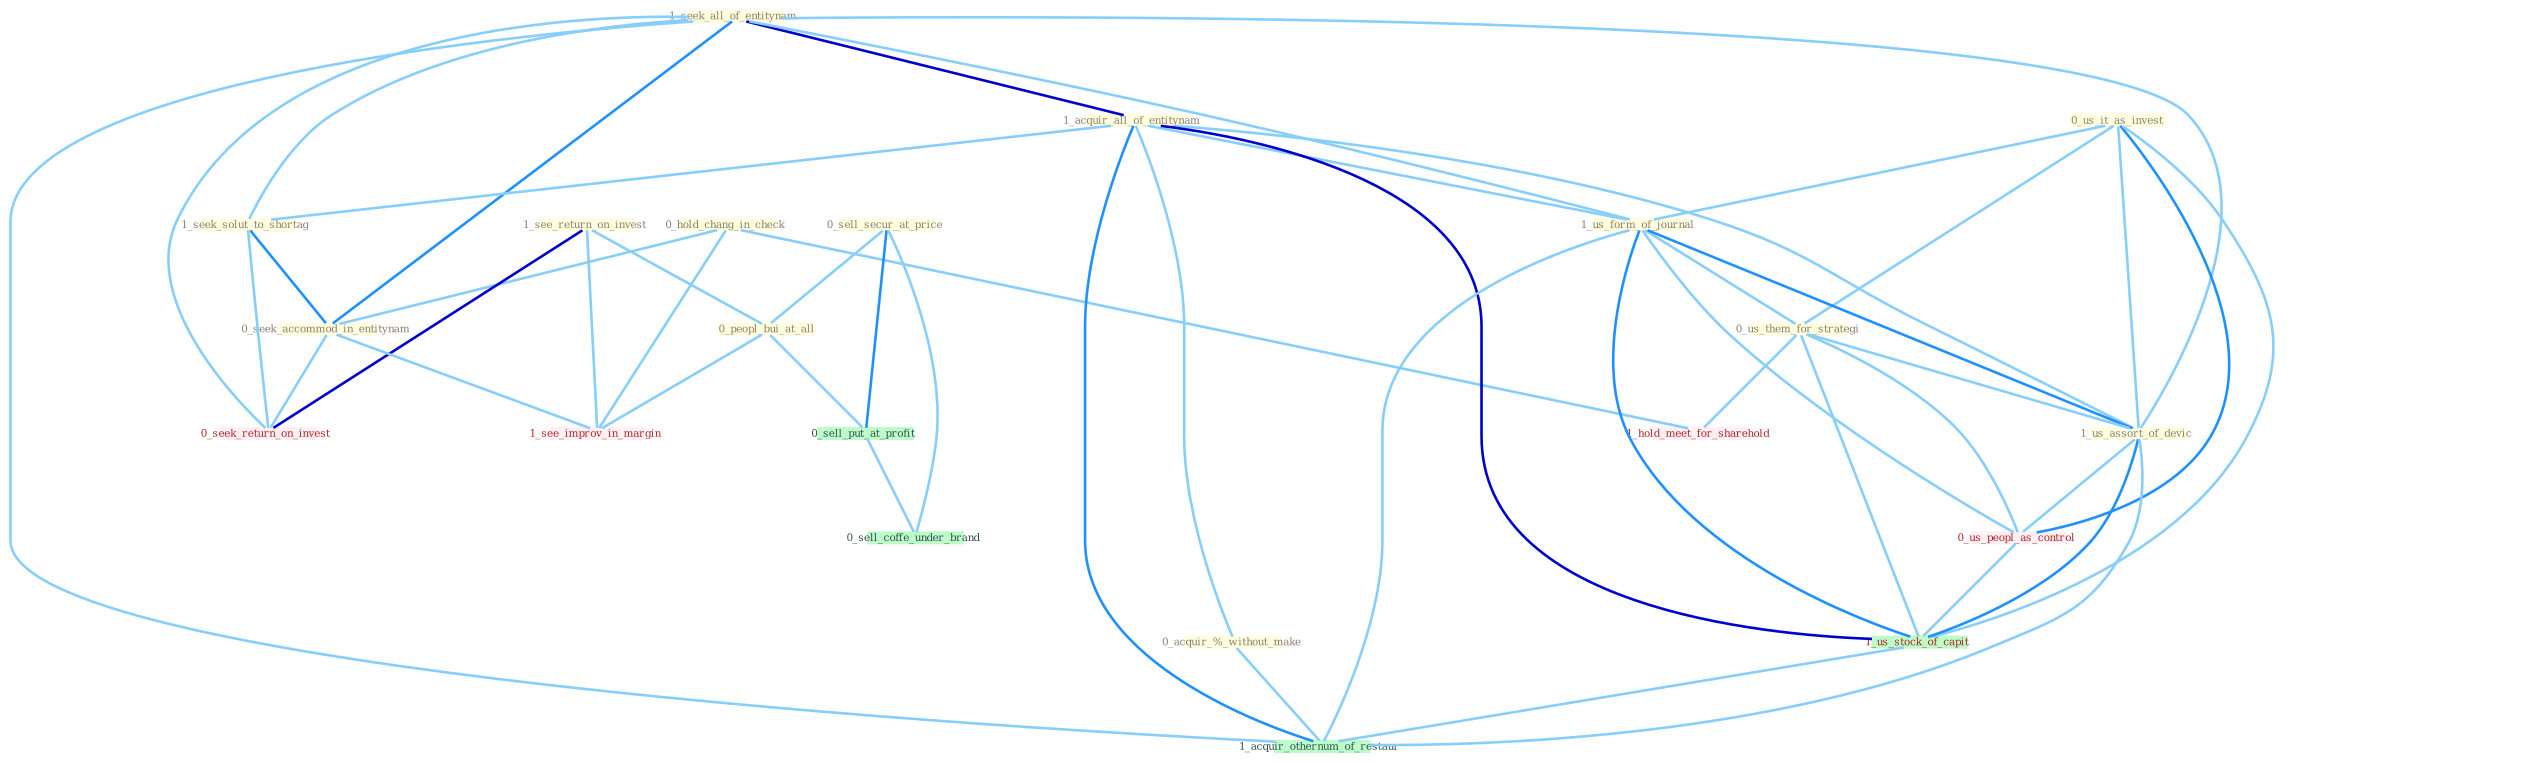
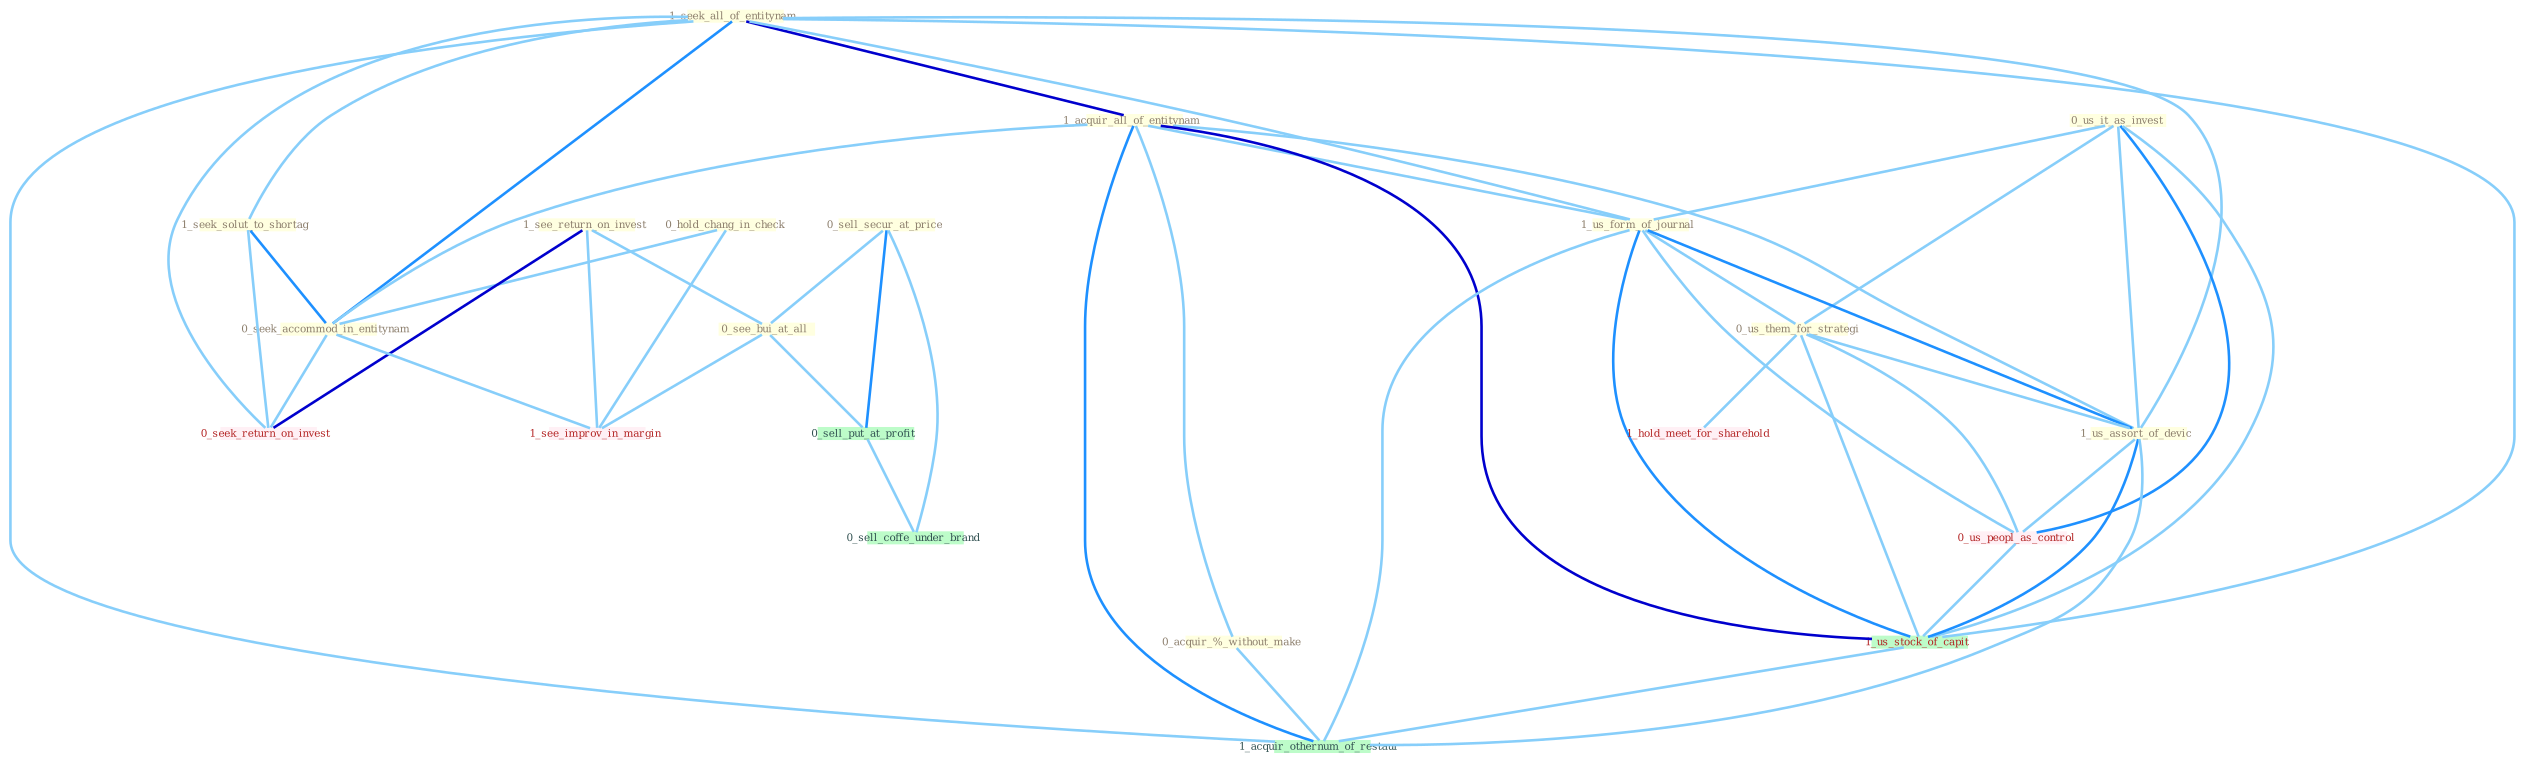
none -> (1955, 72)
(691, 173) -> (695, 172)
(767, 329) -> (767, 329)
(1214, 329) -> none
